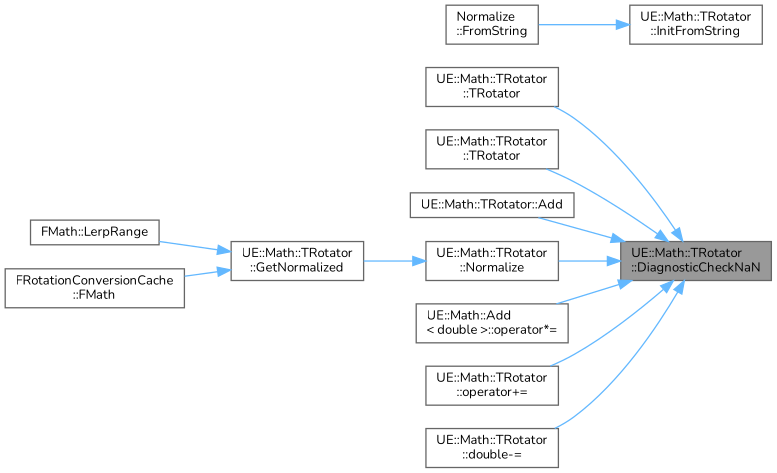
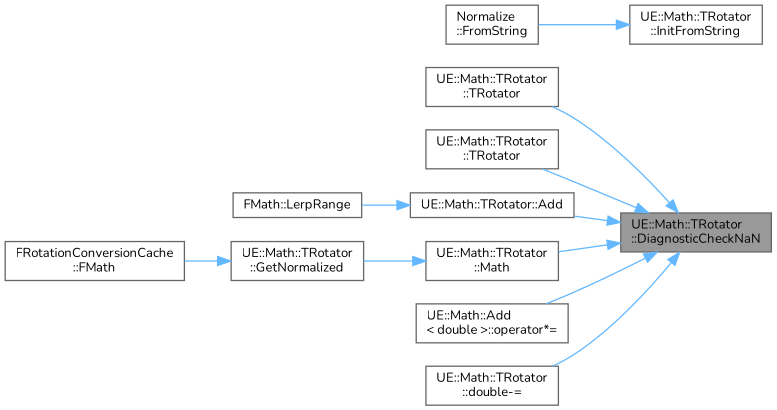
(188, 246) -> (379, 205)
(492, 261) -> (492, 261)
(492, 386) -> none
